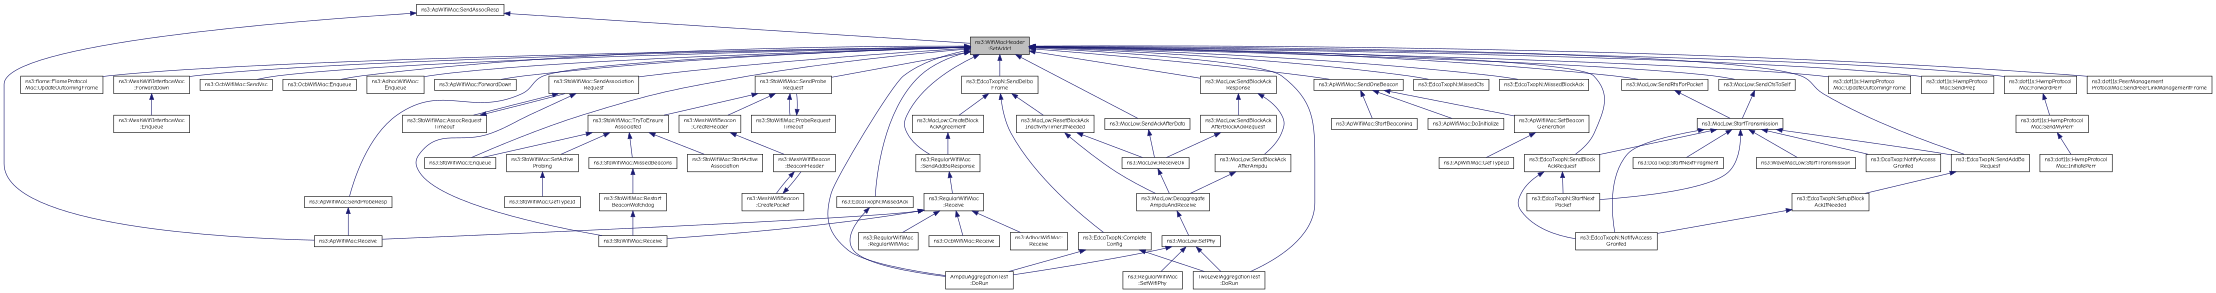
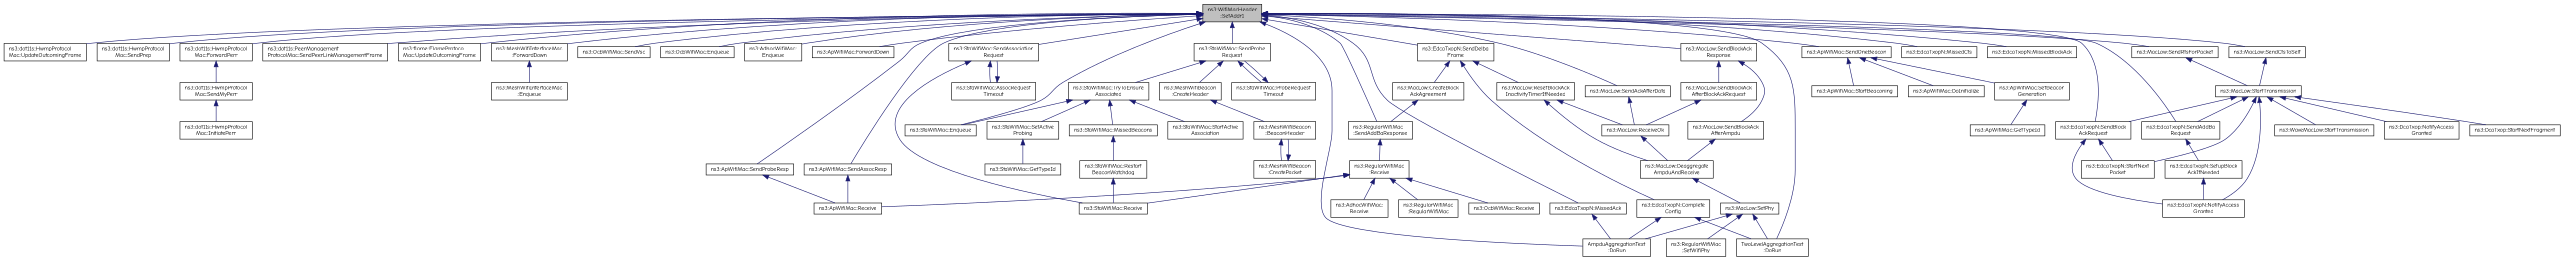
(740, 29) -> (944, 43)
